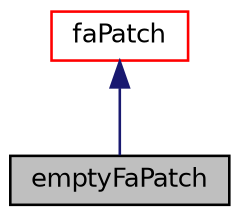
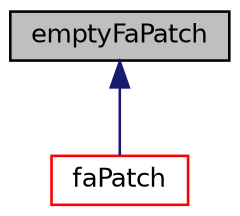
(120, 122) -> (120, 122)
